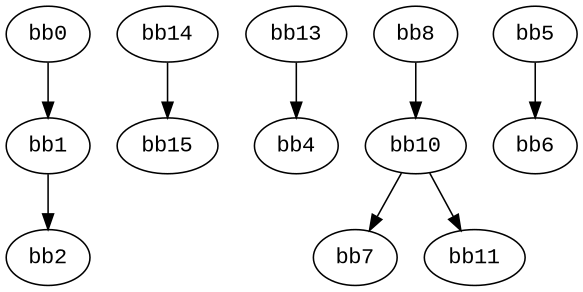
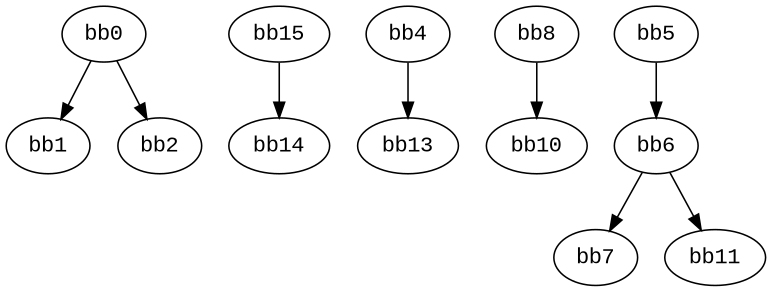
(168, 82) -> (279, 82)
(296, 82) -> (408, 82)
(48, 194) -> (128, 83)
(389, 195) -> (630, 195)
(442, 195) -> (682, 194)
